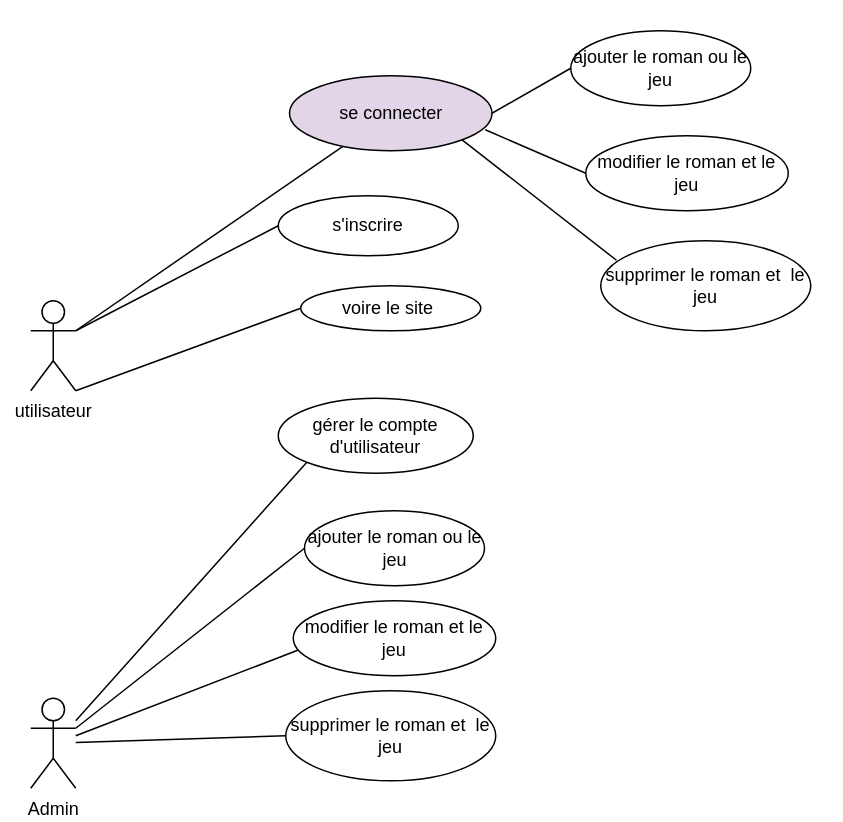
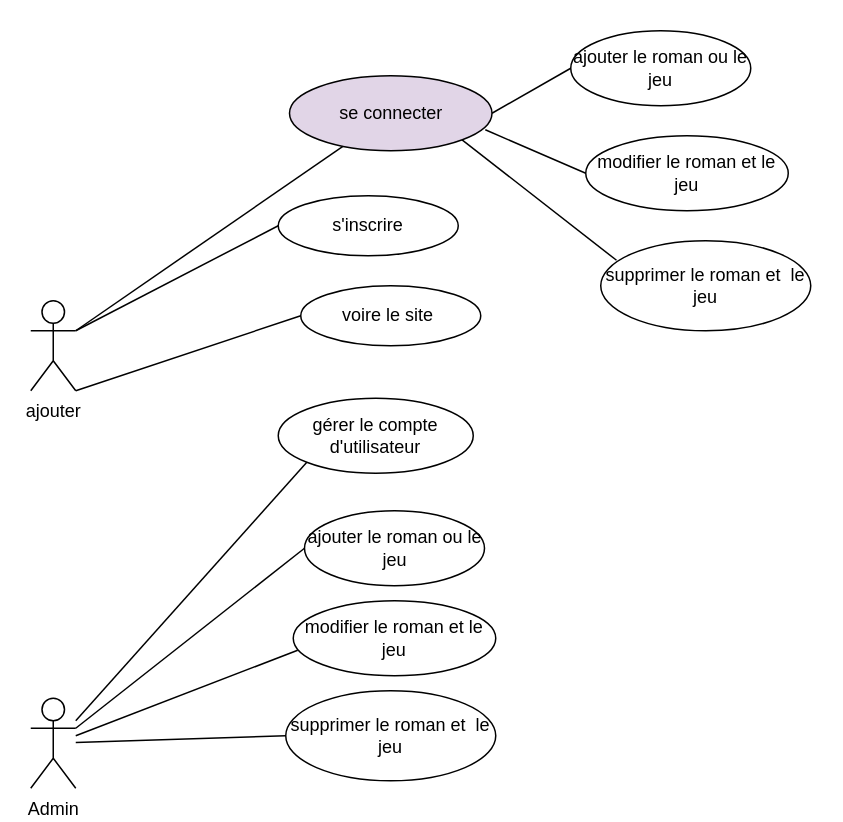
(391, 308) -> (391, 316)
(54, 412) -> (54, 412)
